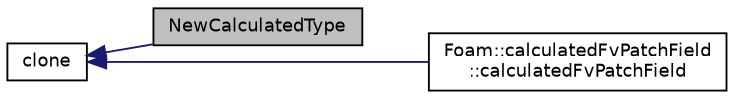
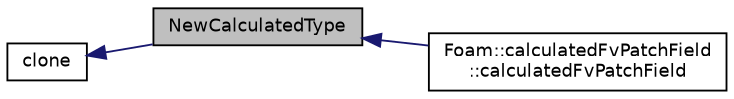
(267, 62) -> (405, 43)
